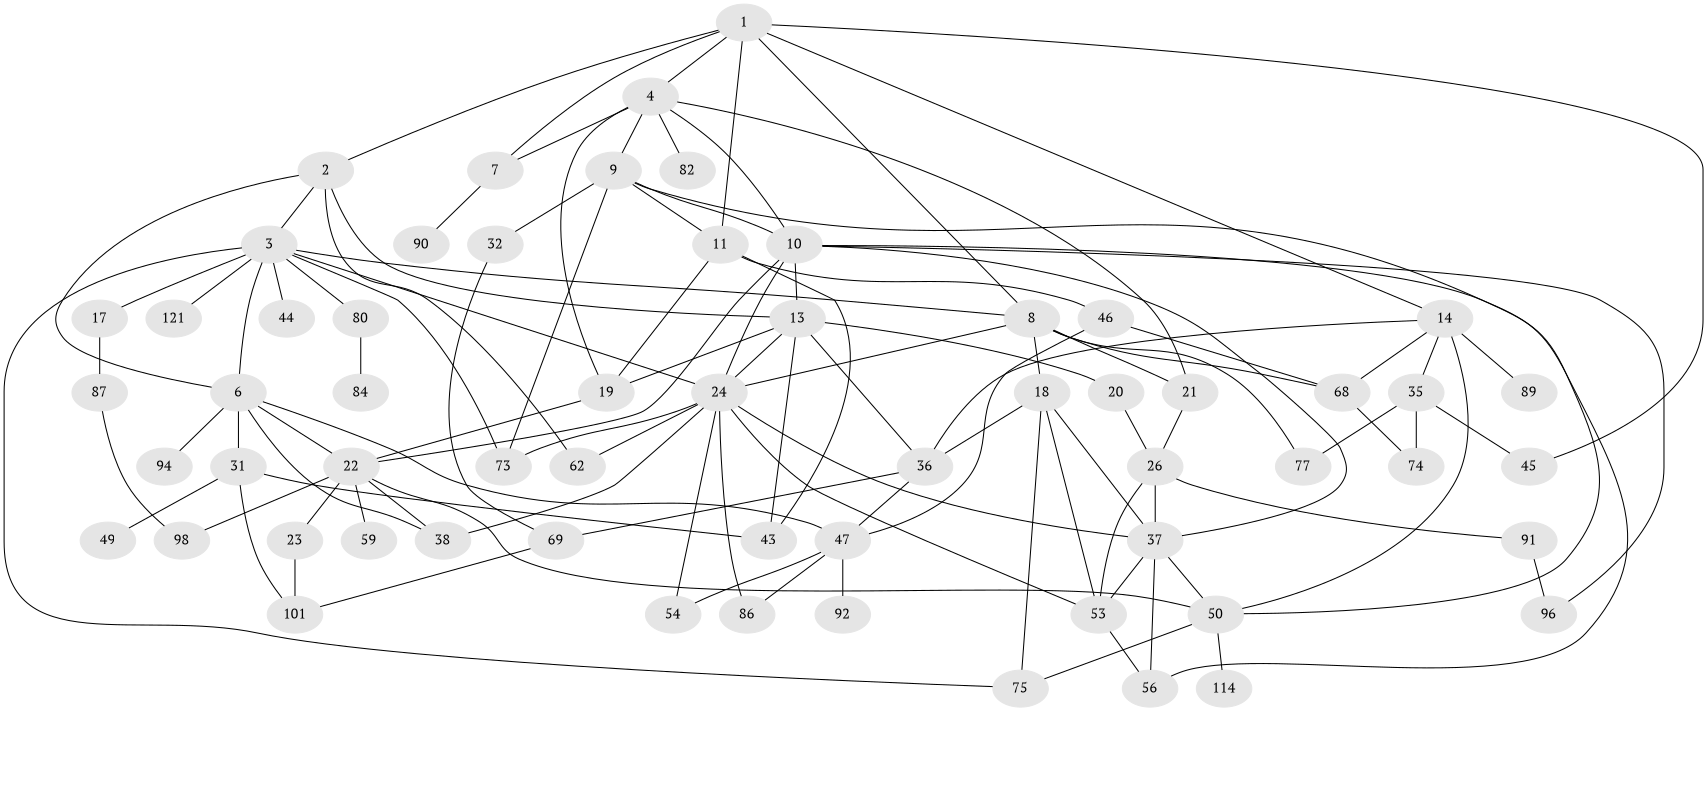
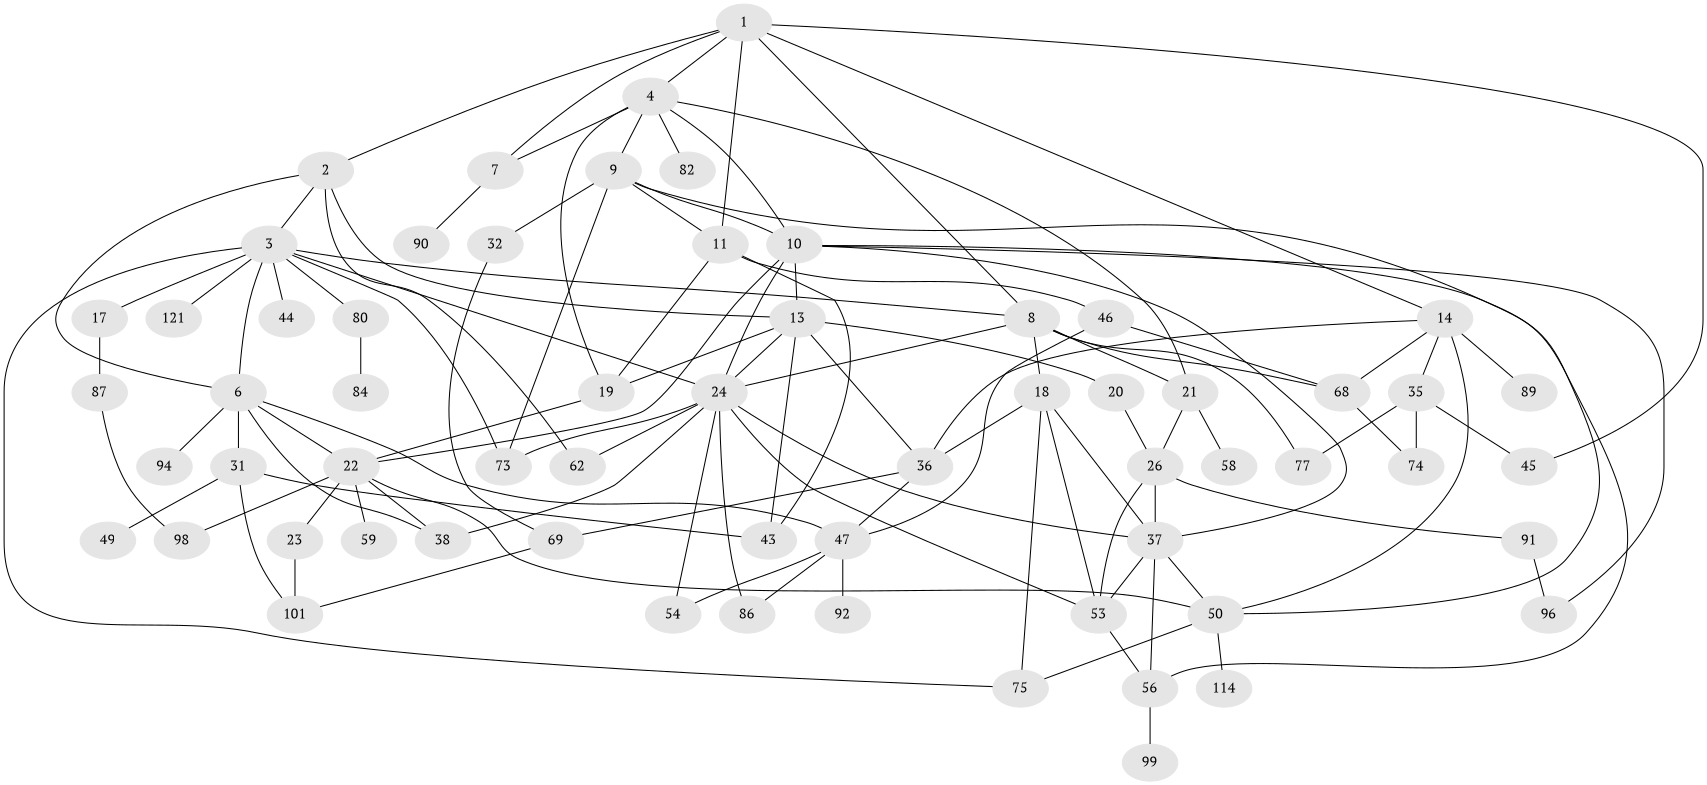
none -> (1229, 467)
none -> (1150, 763)
